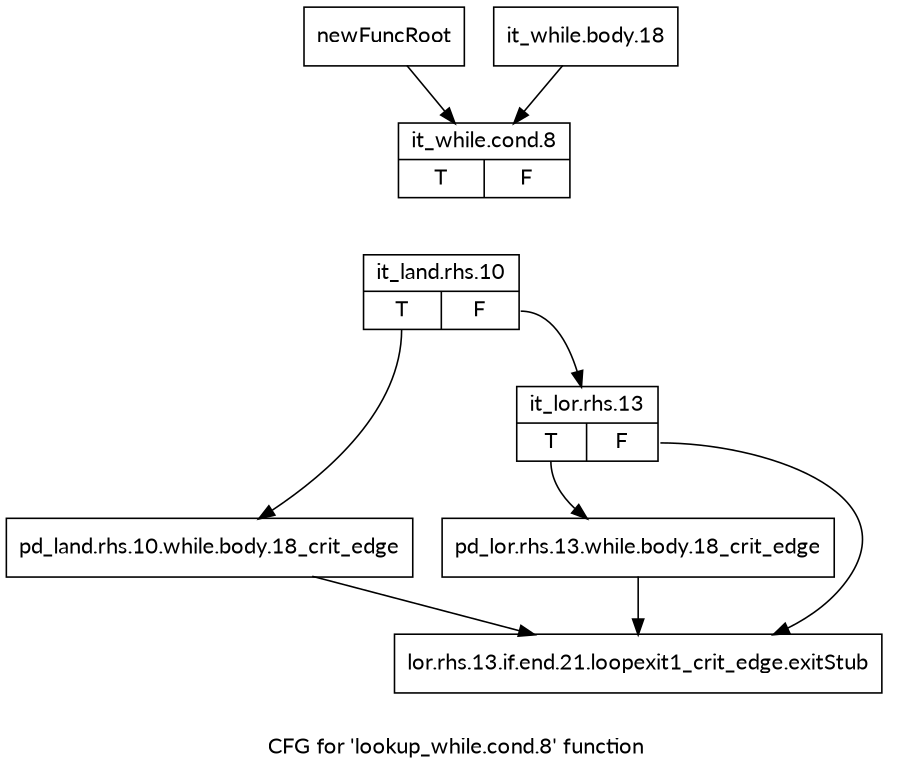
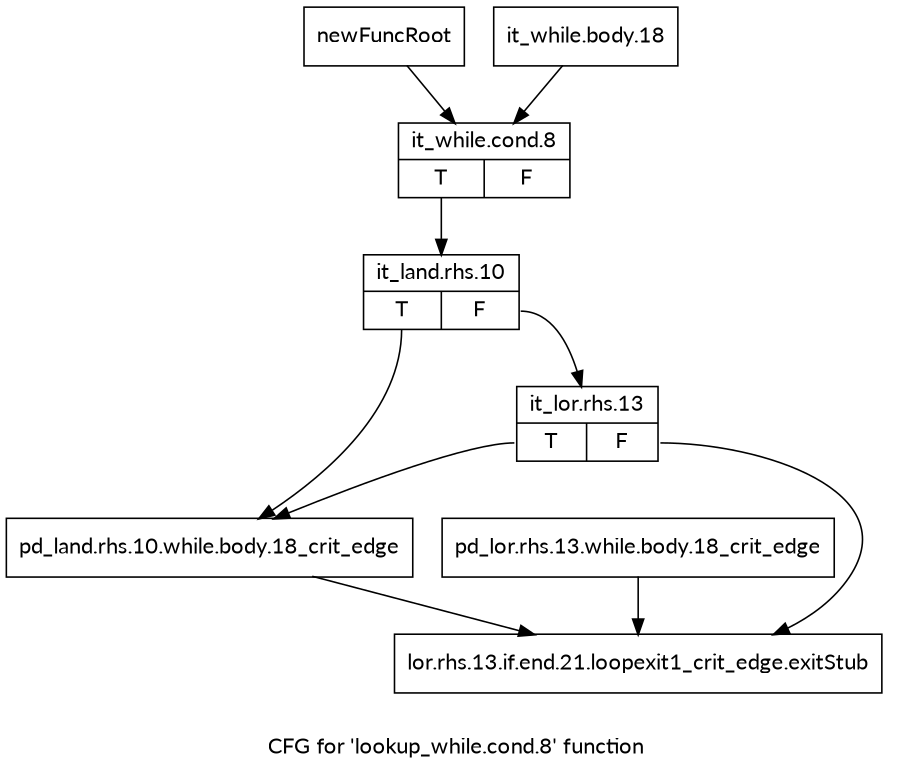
none -> (441, 218)
(558, 487) -> (400, 471)
